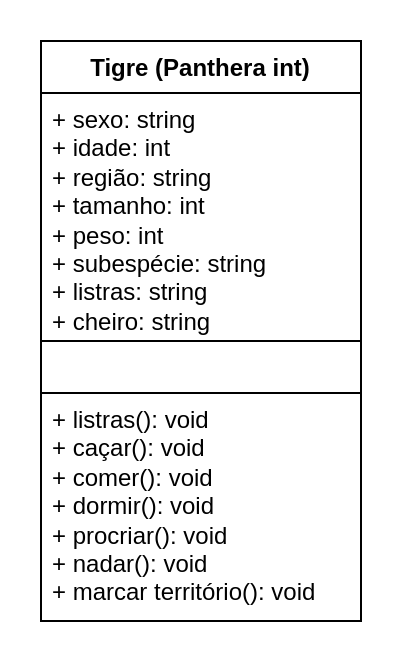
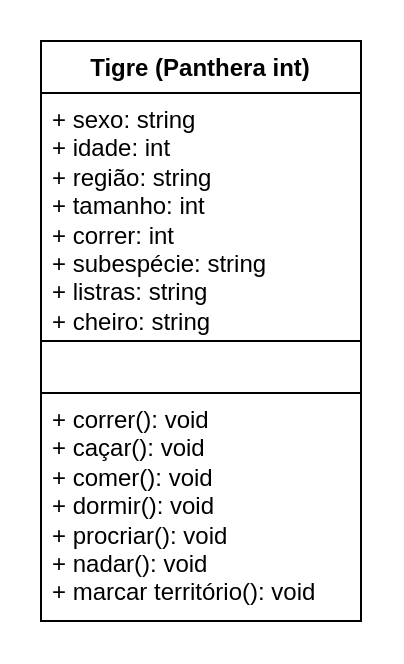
(172, 222) -> (172, 222)
(203, 522) -> (203, 522)
